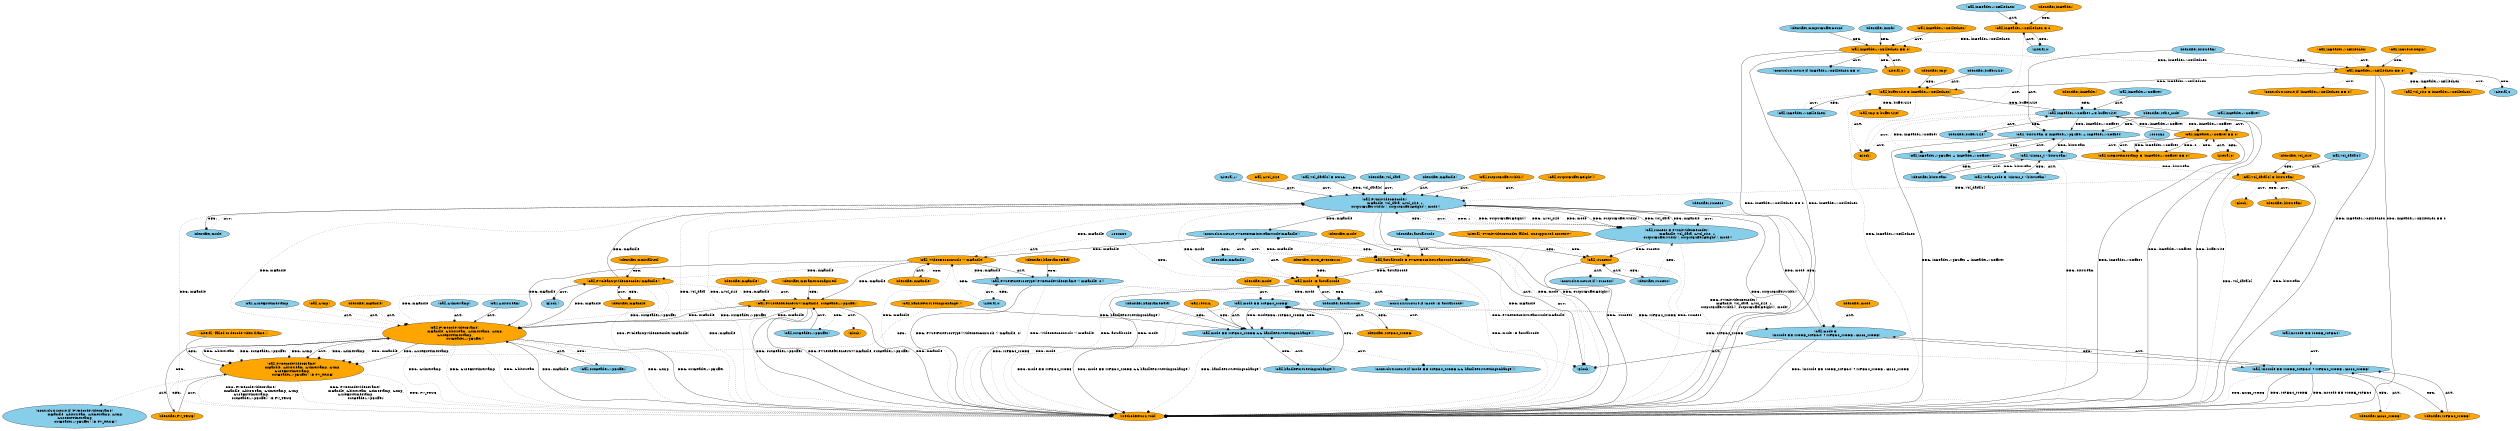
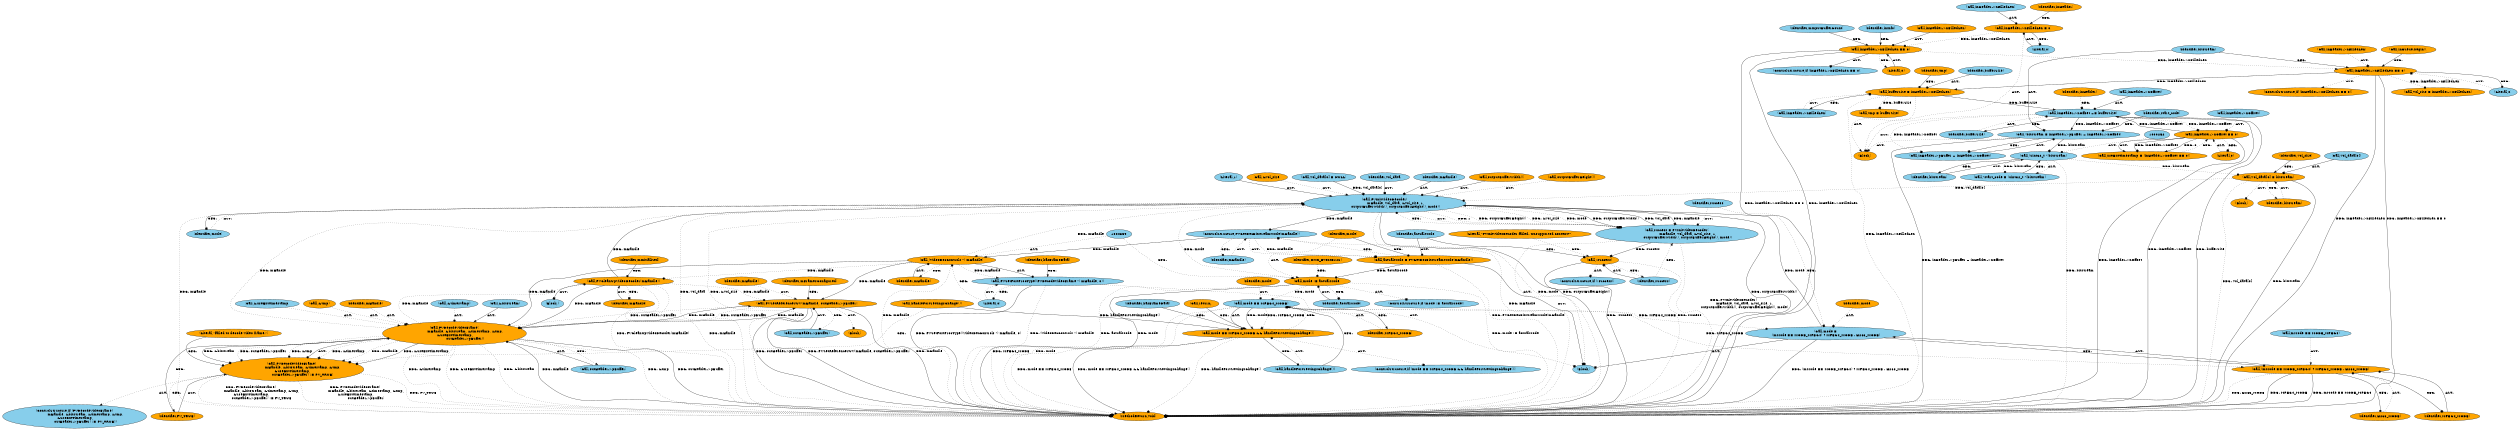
(1258, 333) -> (1258, 333)
(2311, 369) -> (2311, 369)
